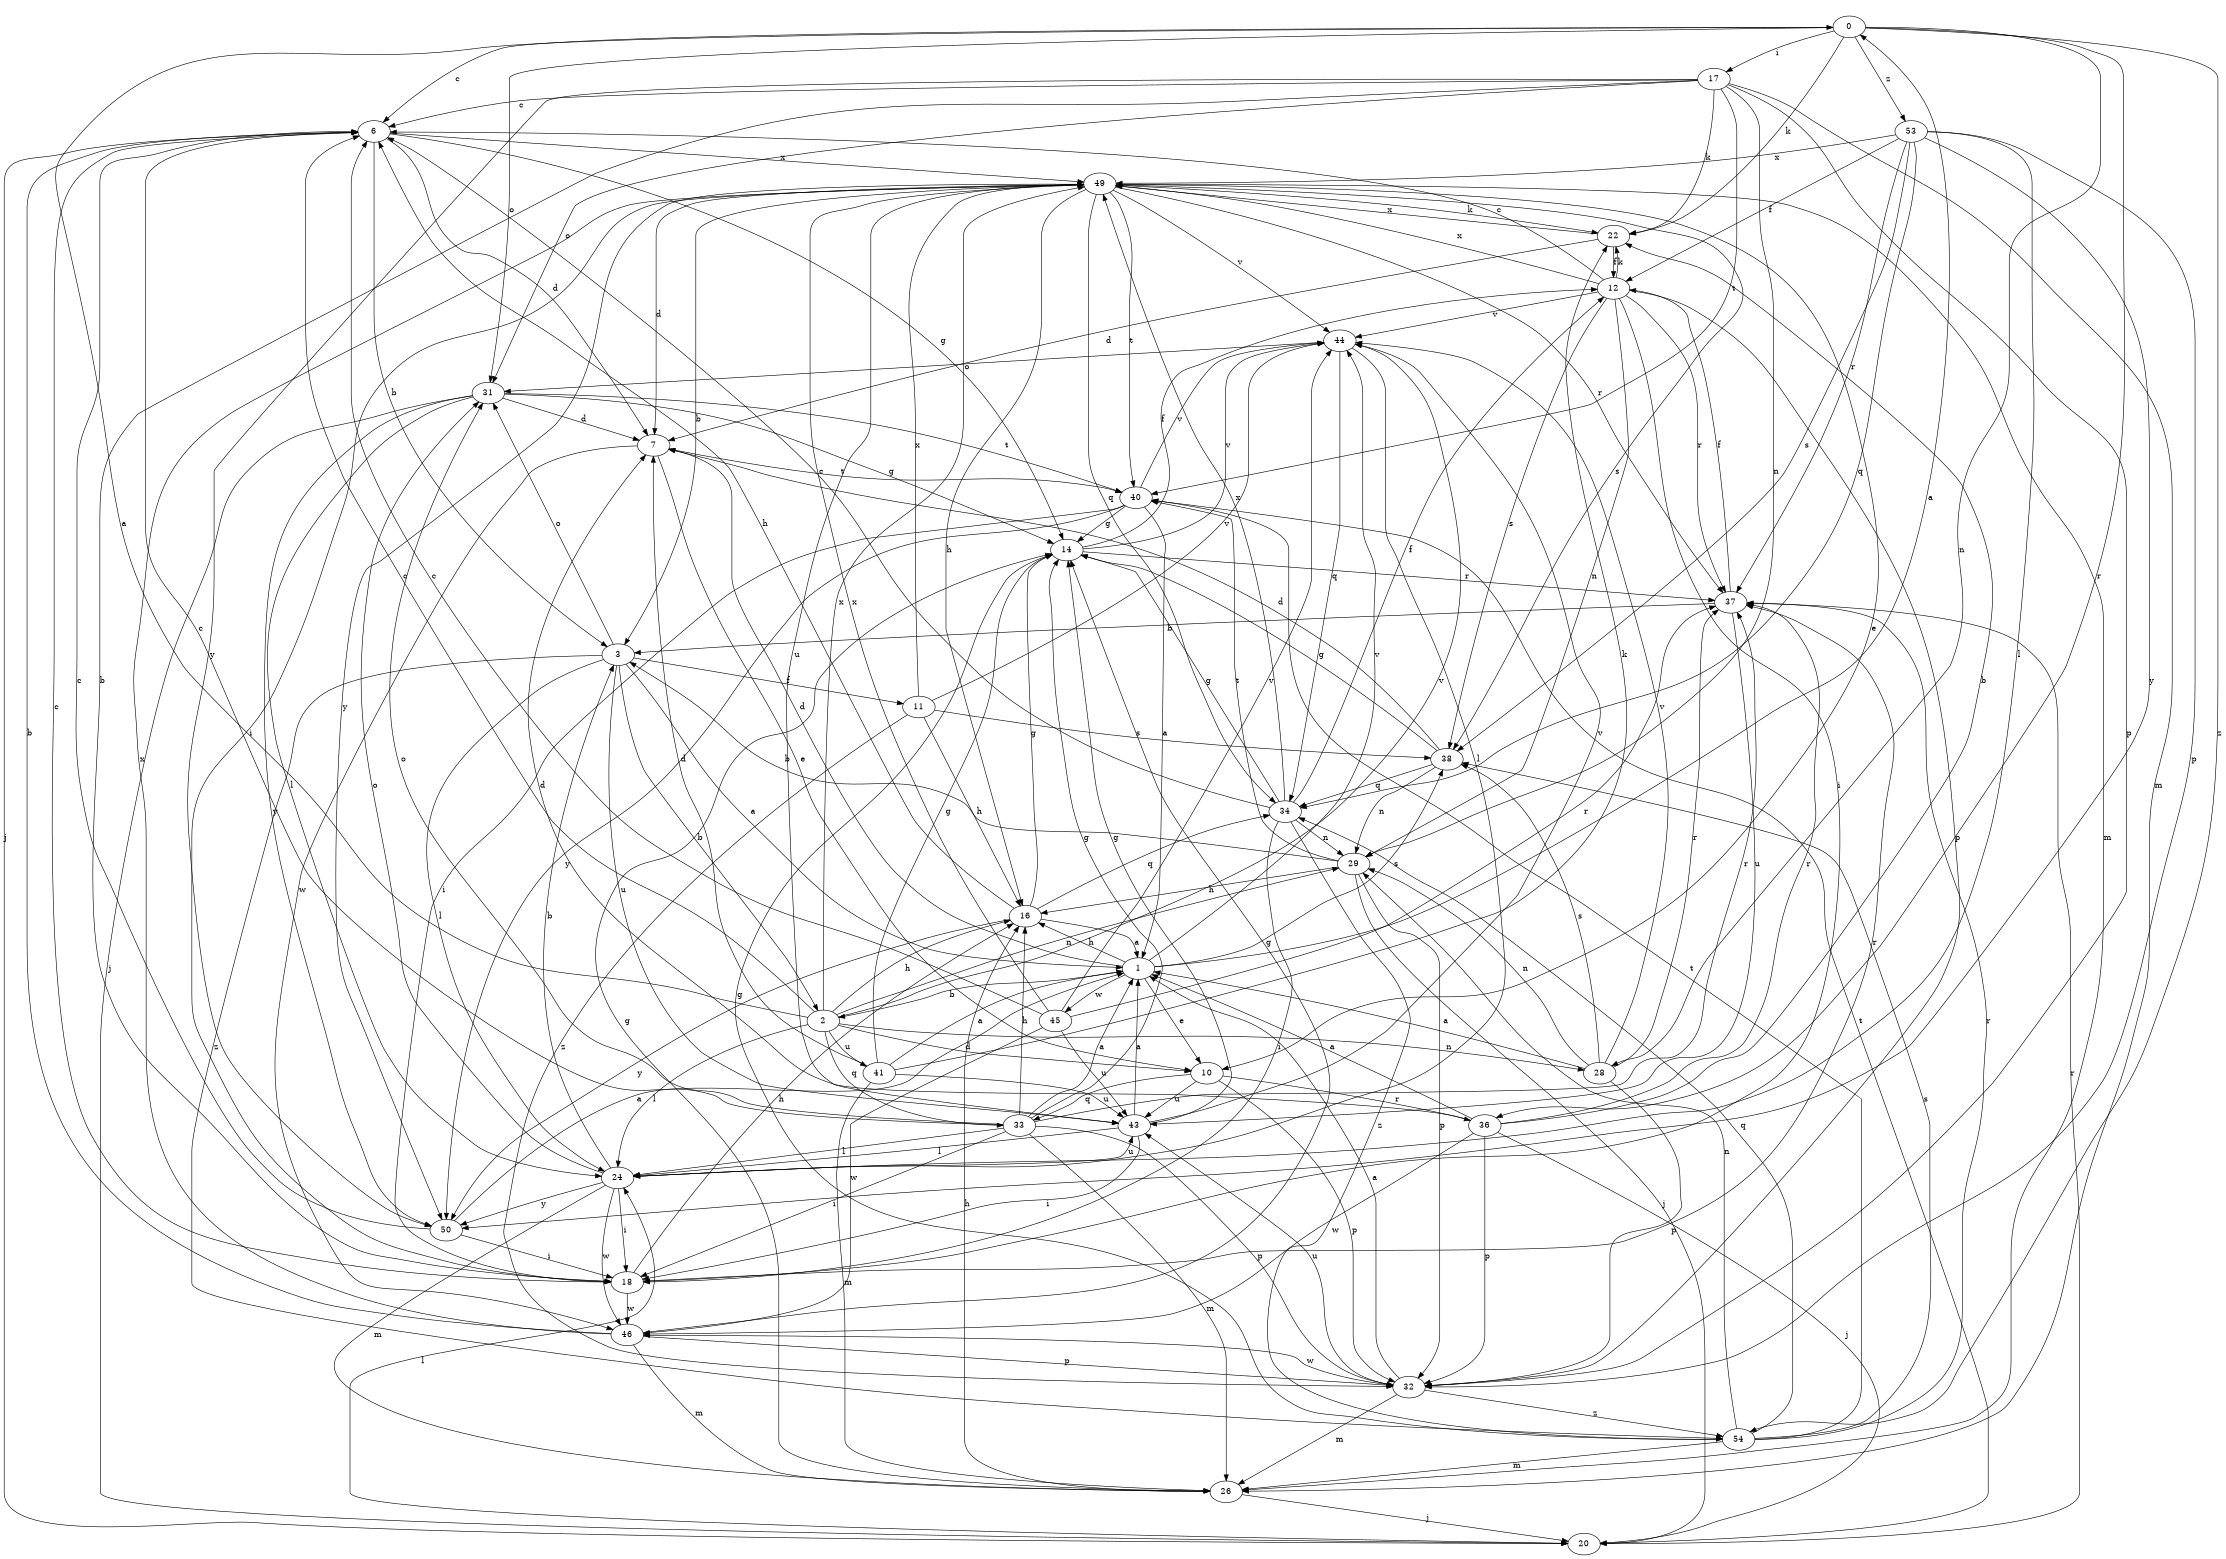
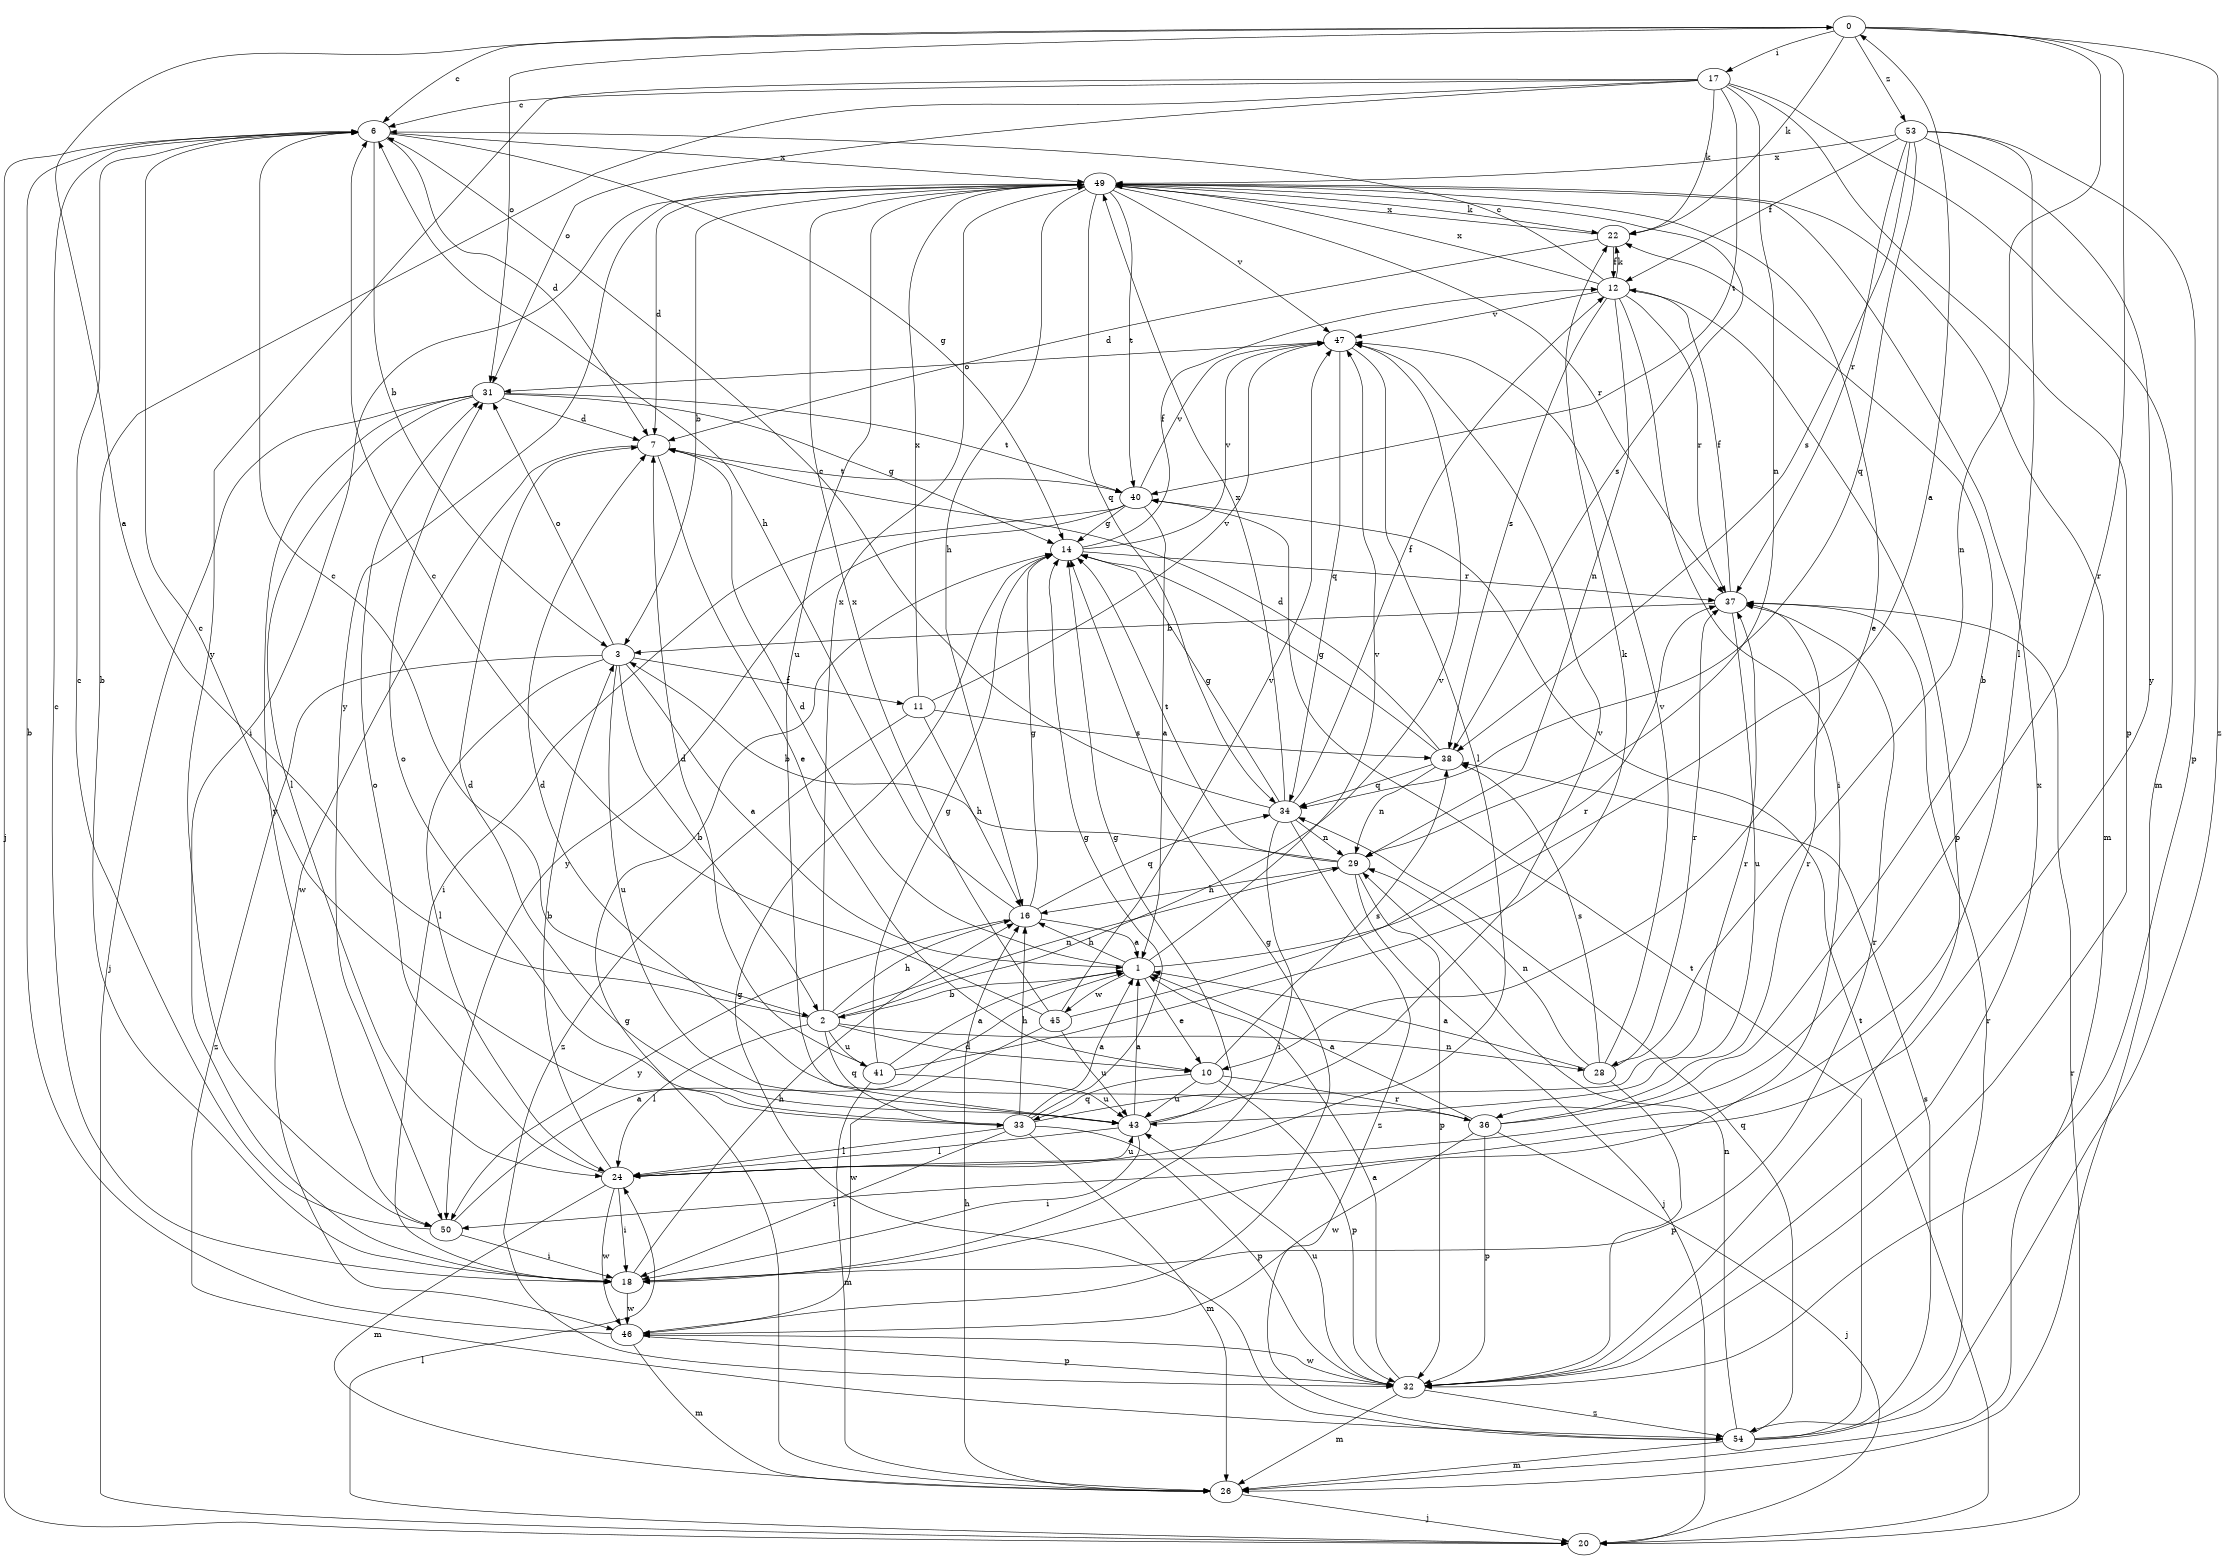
(1340, 341) -> (1340, 341)
(146, 574) -> (2016, 604)
(434, 632) -> (383, 630)
(1236, 677) -> (1180, 749)
(1321, 904) -> (1363, 920)
none -> (556, 954)
(534, 1202) -> none
